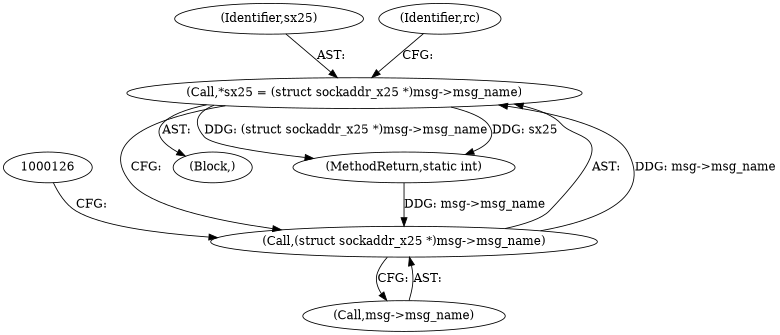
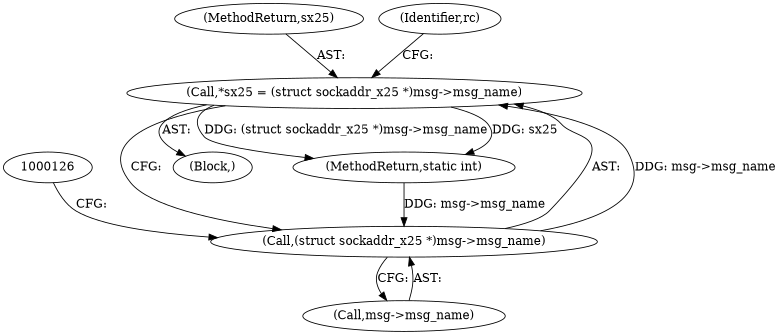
(269, 19) -> (269, 19)
